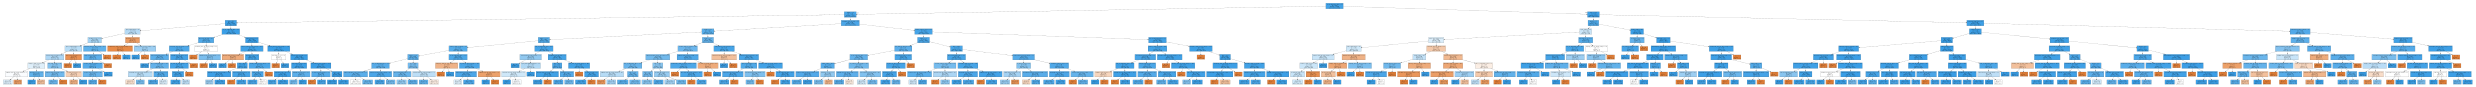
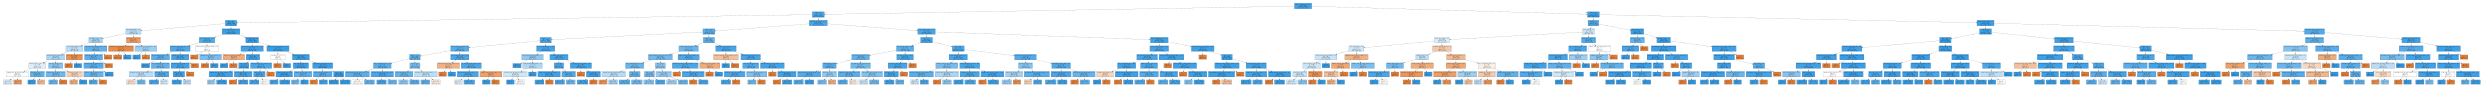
none -> (1302, 82)
